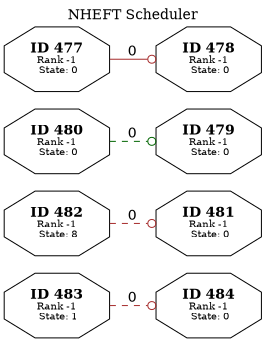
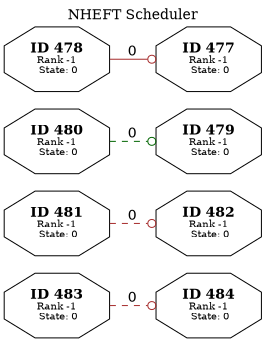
(129, 59) -> (129, 59)
(129, 223) -> (129, 223)
(57, 234) -> (209, 234)
(57, 317) -> (57, 317)
